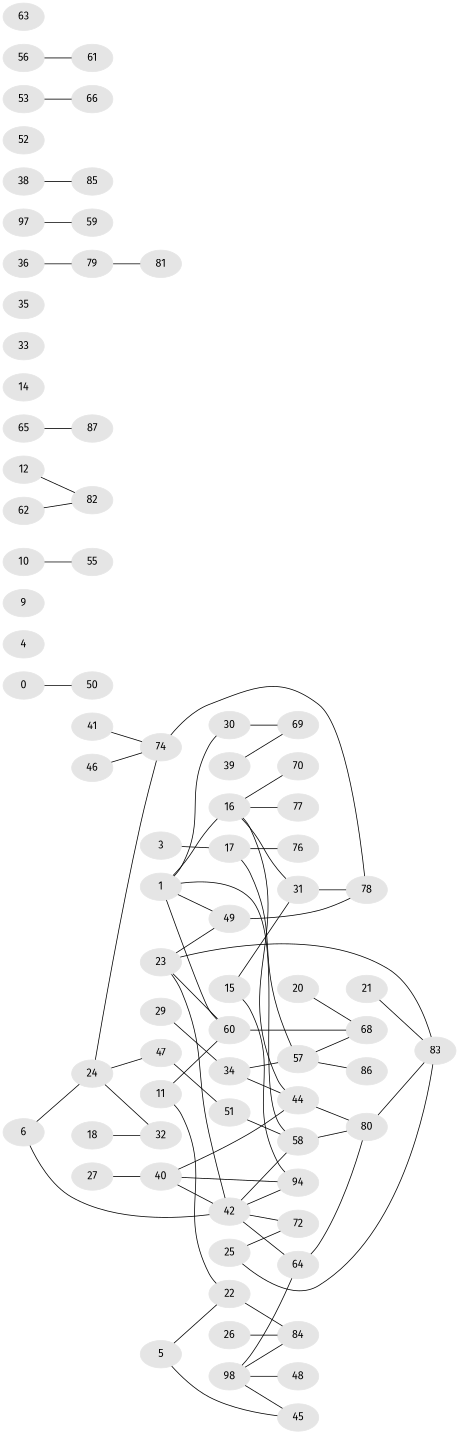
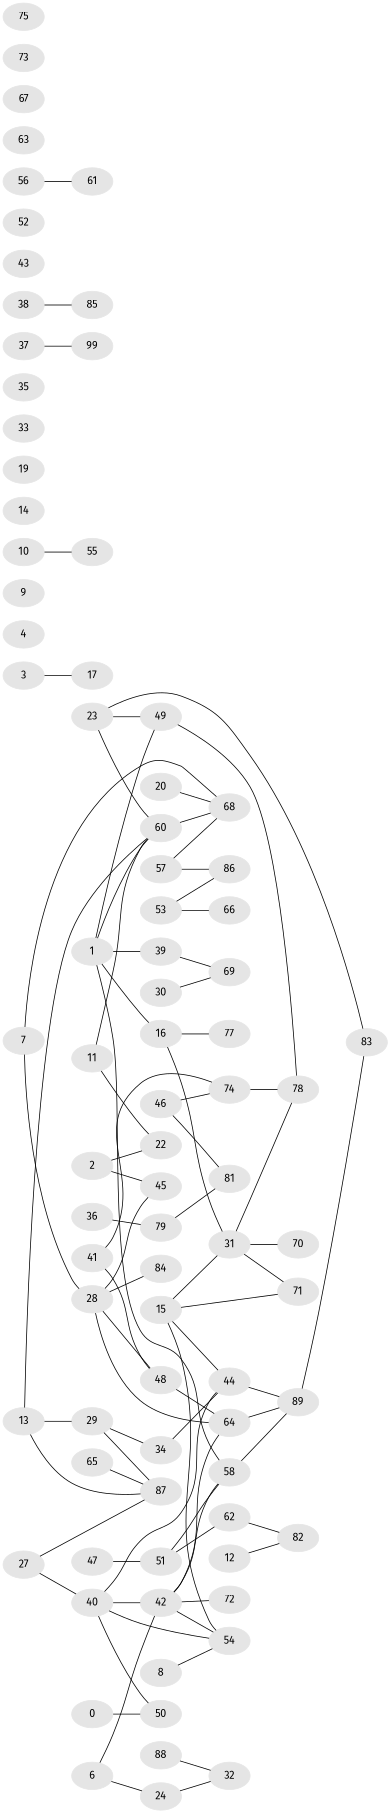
none -> (24, 17)
none -> (24, 58)
none -> (24, 99)
(24, 223) -> (24, 346)
(92, 223) -> (92, 346)
none -> (24, 264)
none -> (24, 470)
(264, 787) -> (264, 1244)
(195, 806) -> (127, 952)
(298, 849) -> none
none -> (195, 890)
(263, 909) -> none
(123, 910) -> none
(263, 961) -> (195, 1346)
(367, 989) -> none
none -> (24, 1041)
(127, 1063) -> none
(259, 1066) -> none
(201, 1079) -> none
(367, 1127) -> (298, 1402)
(92, 1135) -> (161, 1755)
none -> (201, 1146)
(298, 1183) -> (230, 1641)
(230, 1253) -> none
none -> (298, 1292)
(264, 1315) -> none
none -> (127, 1319)
(230, 1335) -> none
(161, 1354) -> (92, 1166)
(230, 1376) -> (92, 1299)
none -> (195, 1401)
none -> (24, 1421)
none -> (127, 1456)
none -> (92, 1528)
none -> (201, 1536)
none -> (120, 1661)
none -> (161, 1673)
